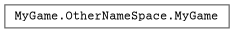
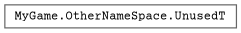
(117, 16) -> (121, 16)
